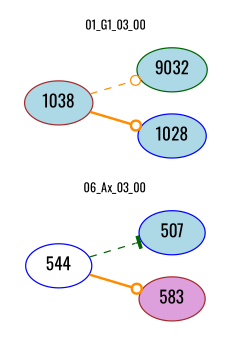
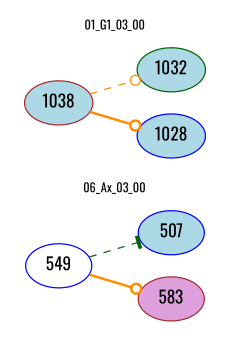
(172, 70) -> (171, 70)
(59, 266) -> (59, 266)
